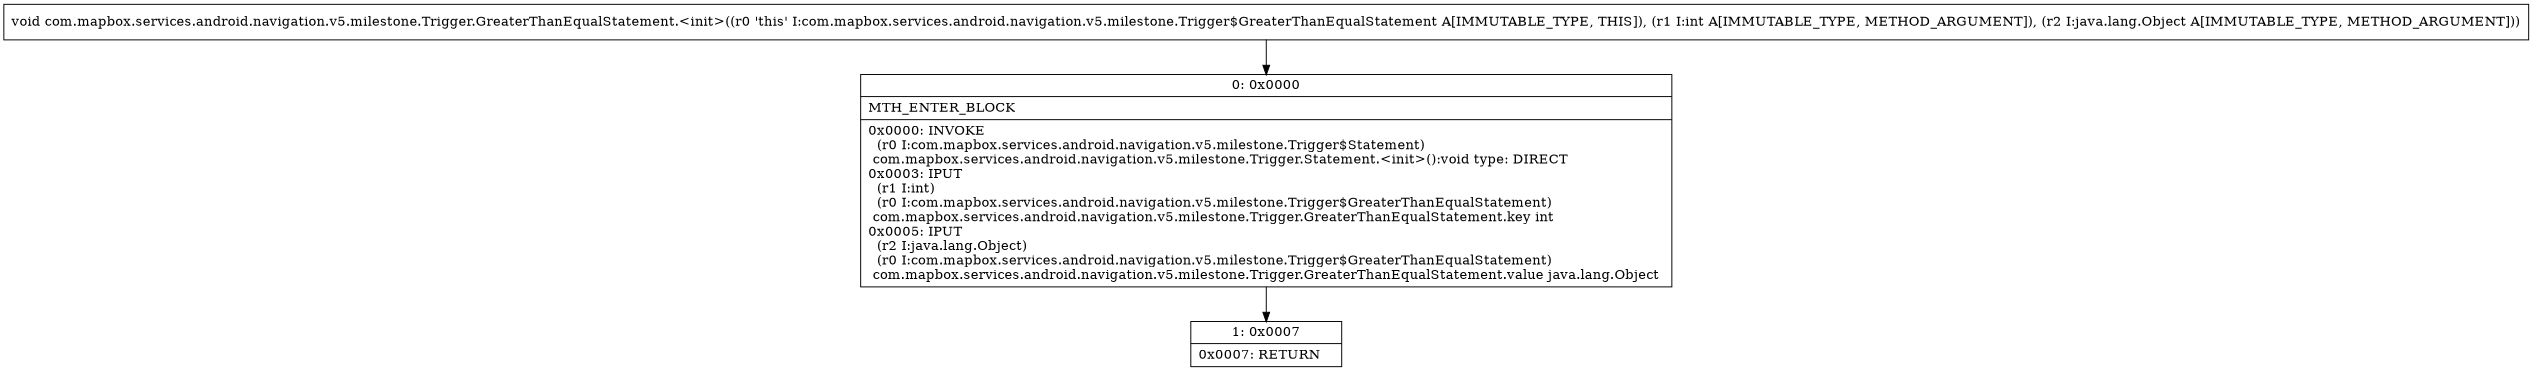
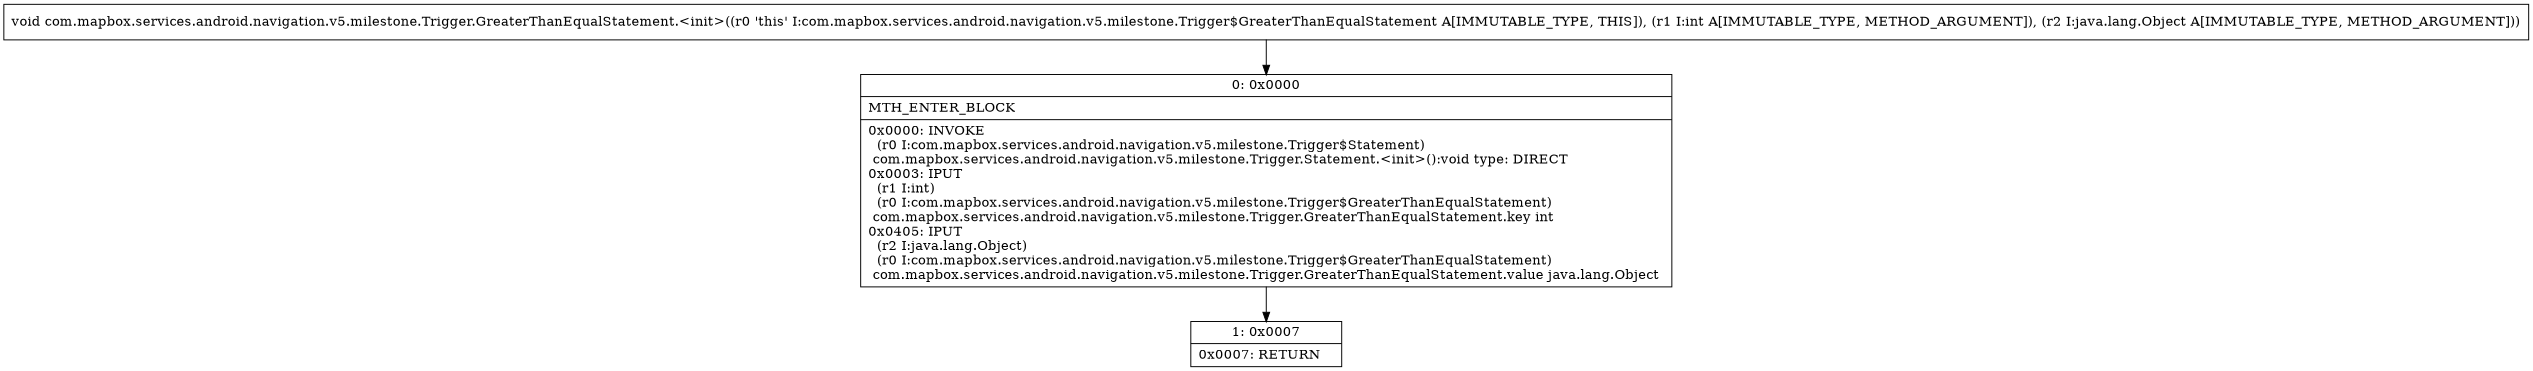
(920, 232) -> (920, 232)
